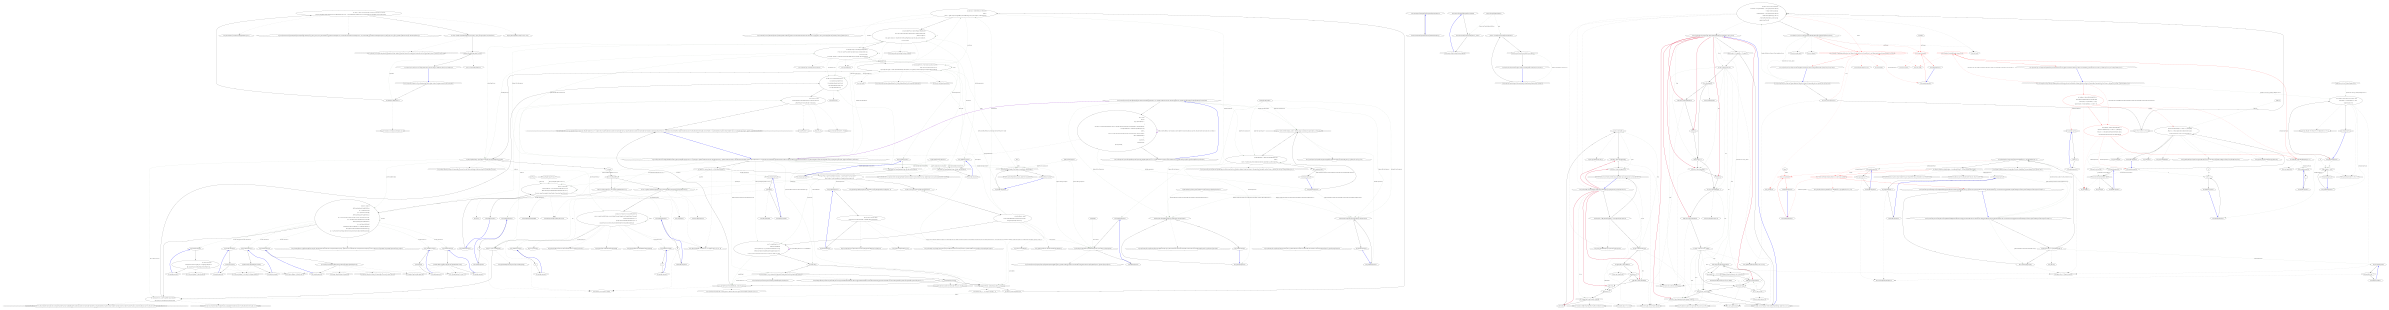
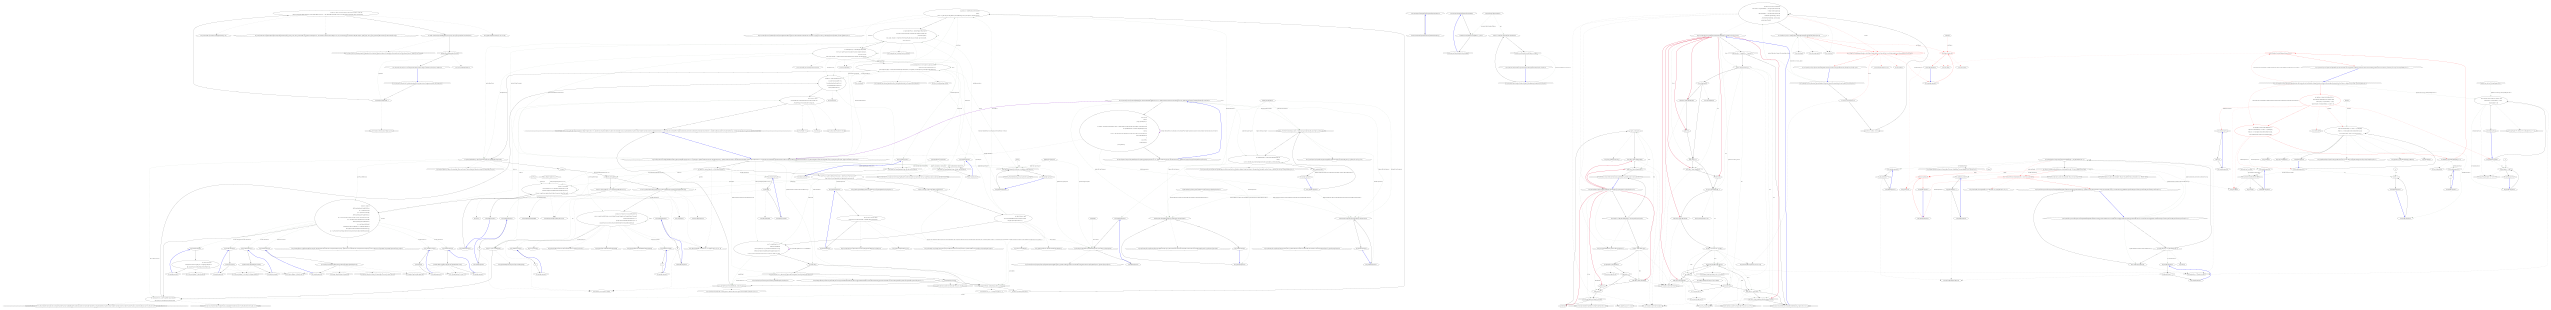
none -> (2316, 131)
